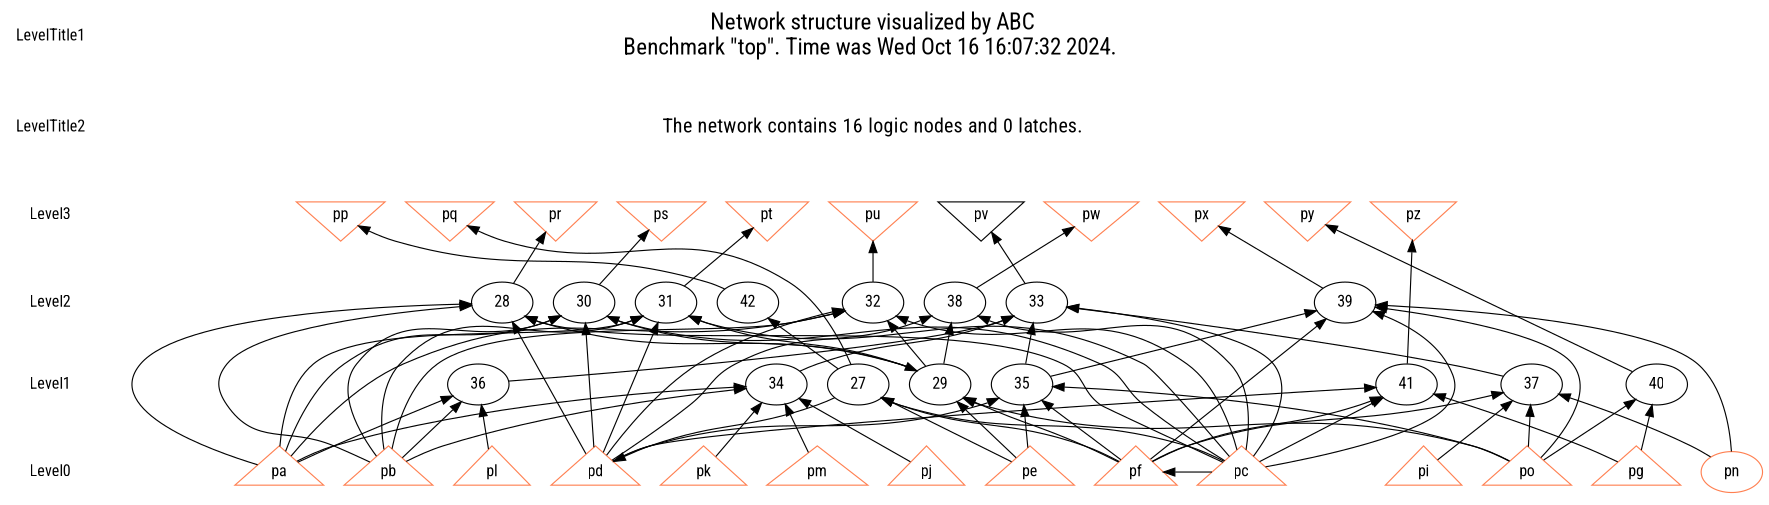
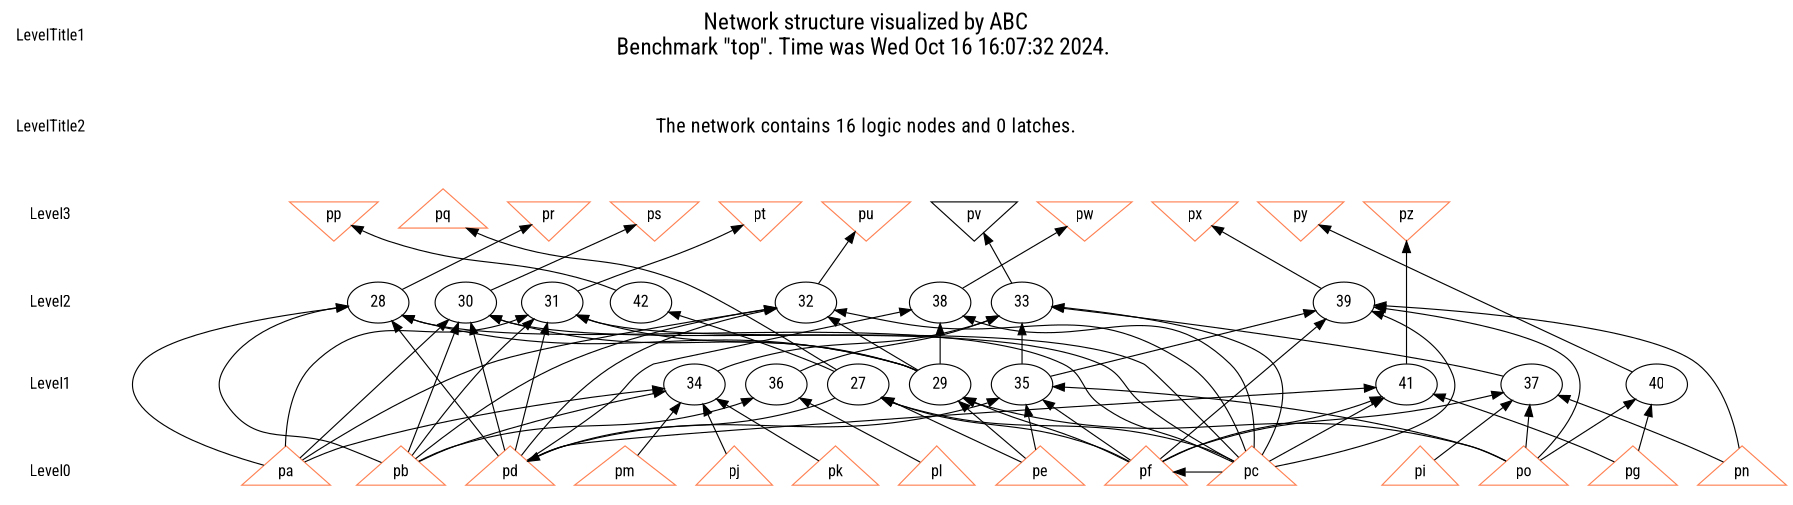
(450, 215) -> (443, 215)
(756, 343) -> (709, 342)
(391, 421) -> none
(1732, 472) -> (1742, 472)
